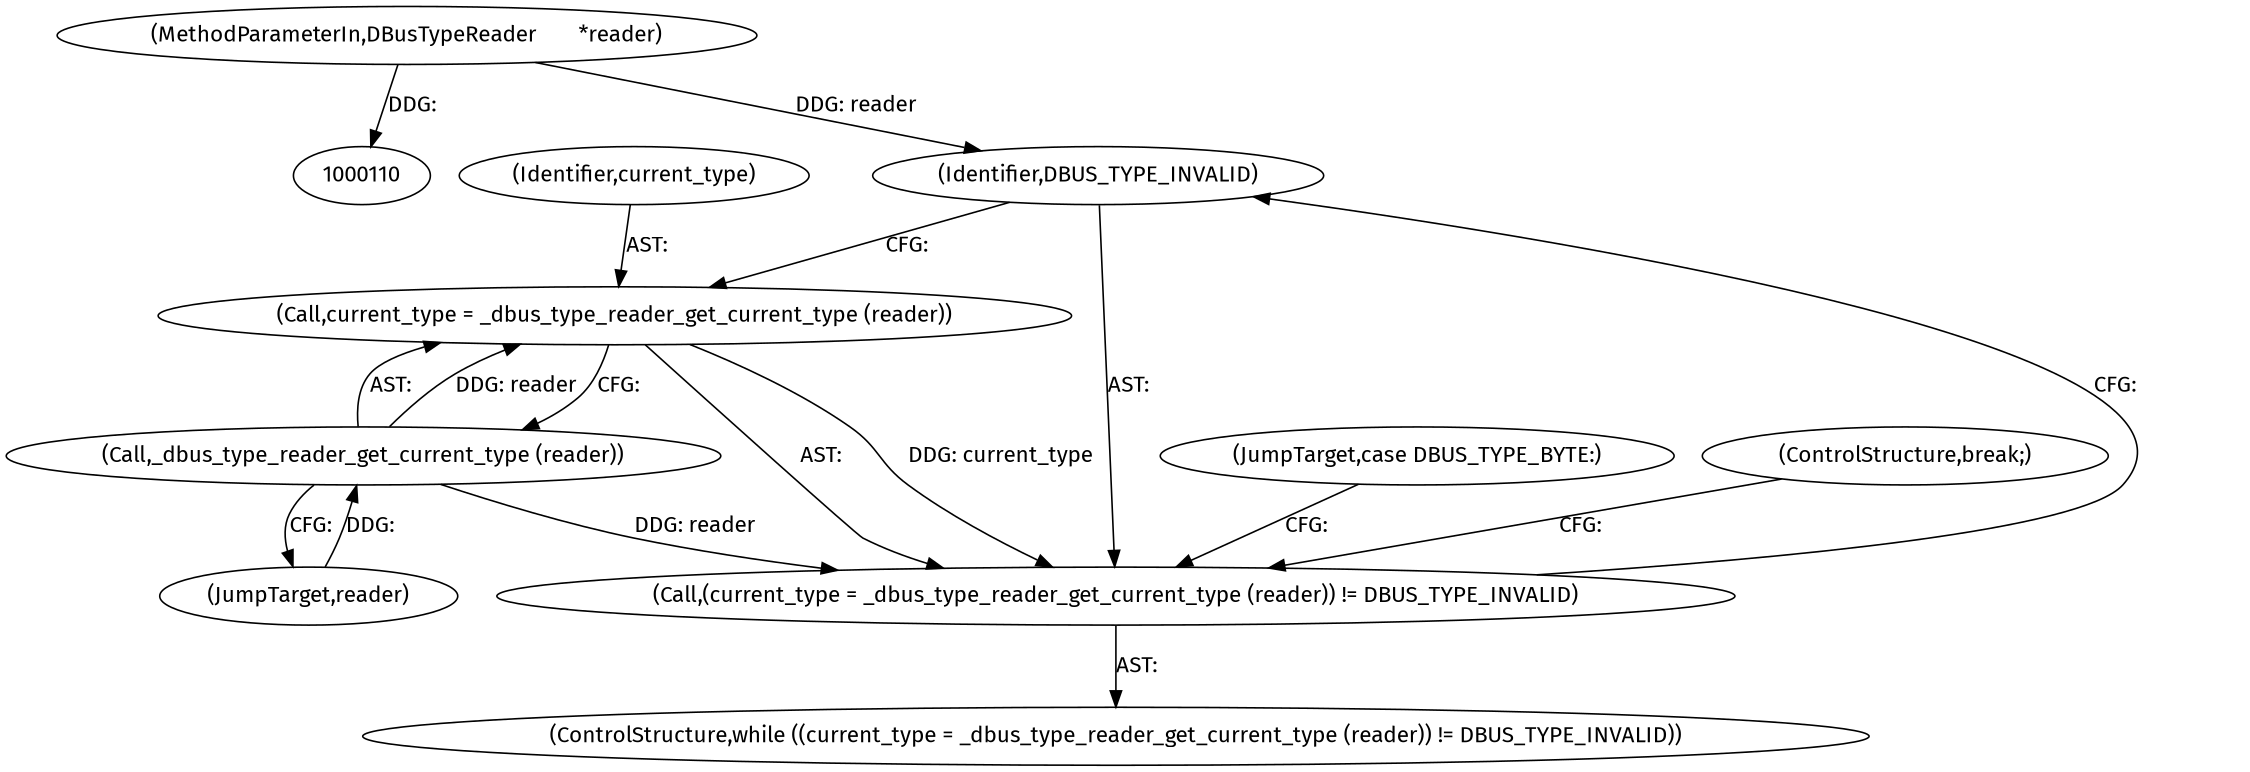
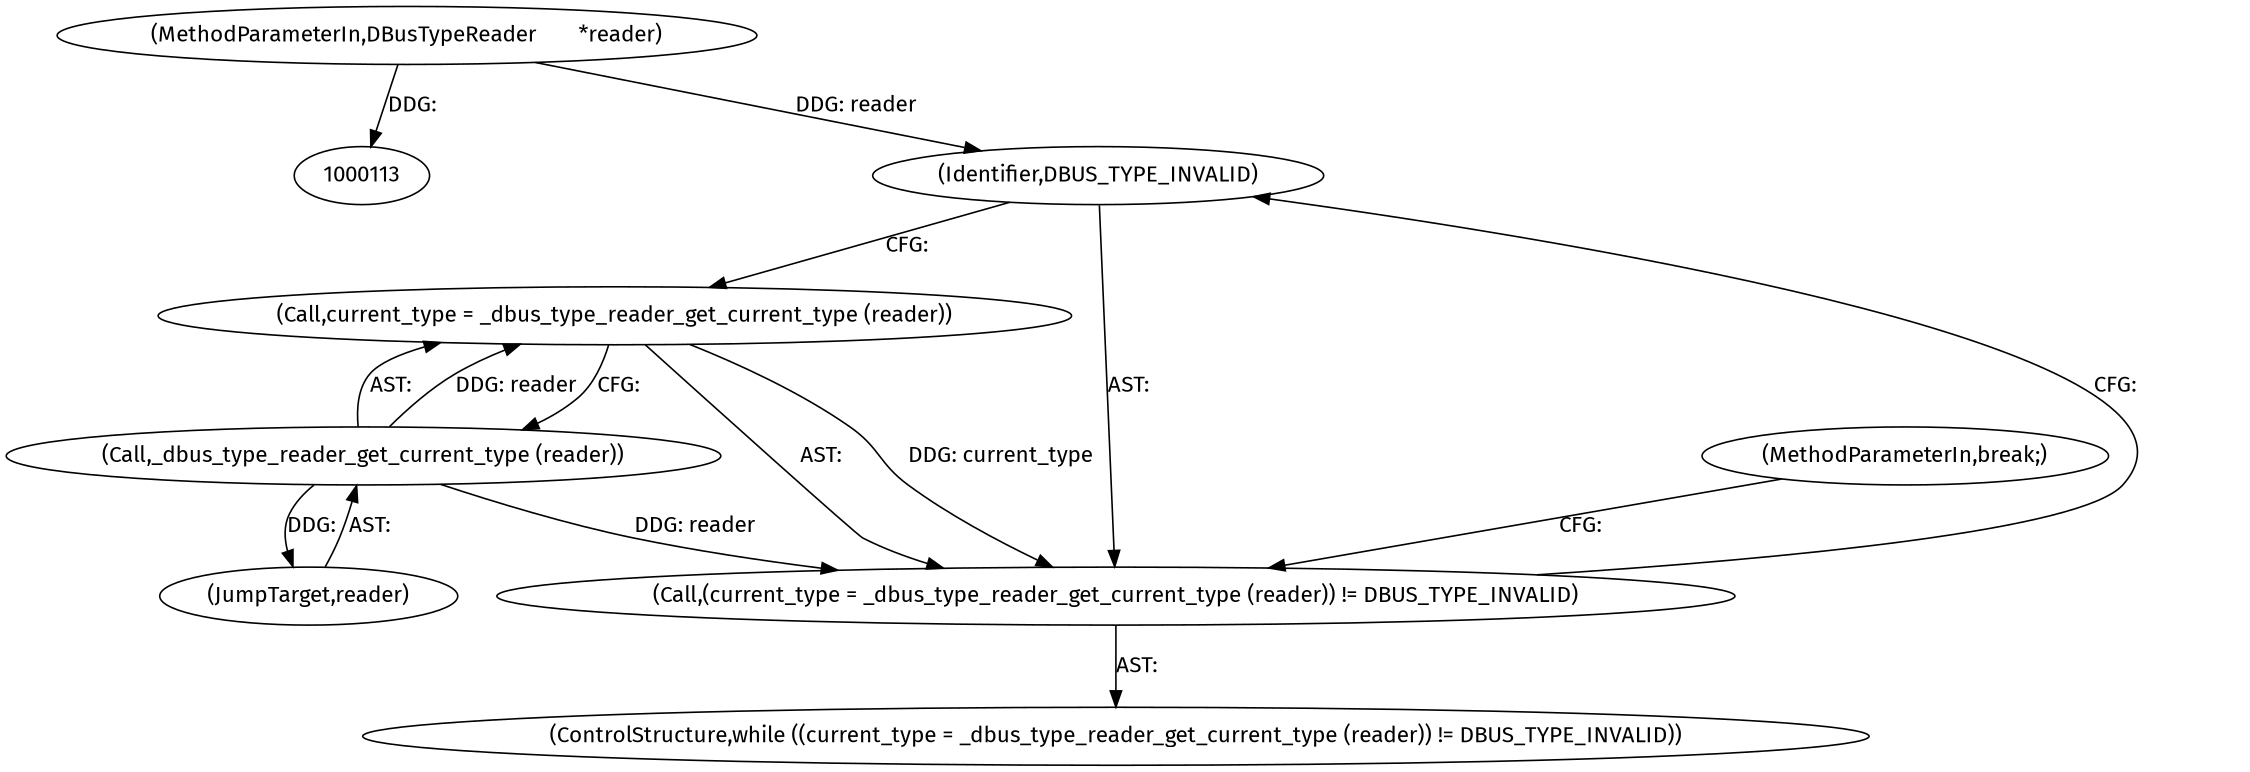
(362, 176) -> (362, 176)
(634, 176) -> none
(1417, 456) -> none
(1905, 456) -> (1905, 456)
(314, 526) -> (314, 526)
(373, 526) -> (373, 526)
